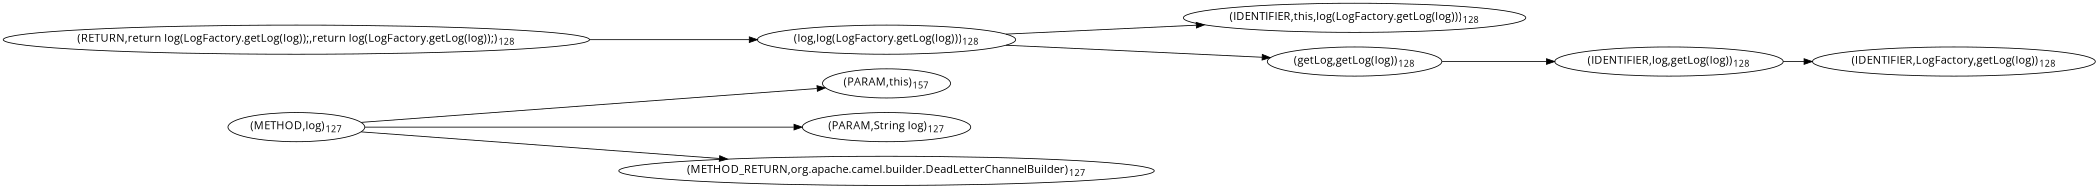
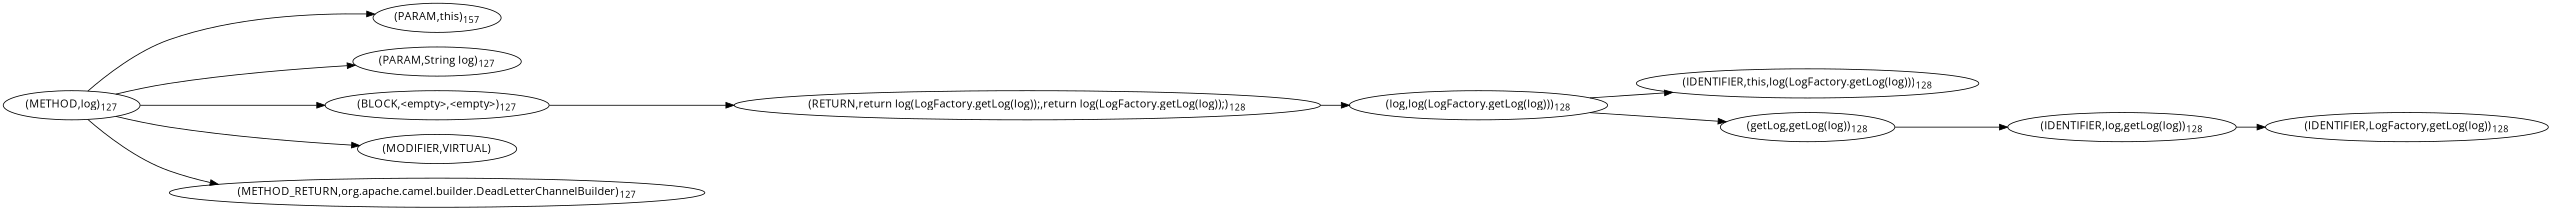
none -> (437, 105)
none -> (437, 149)
